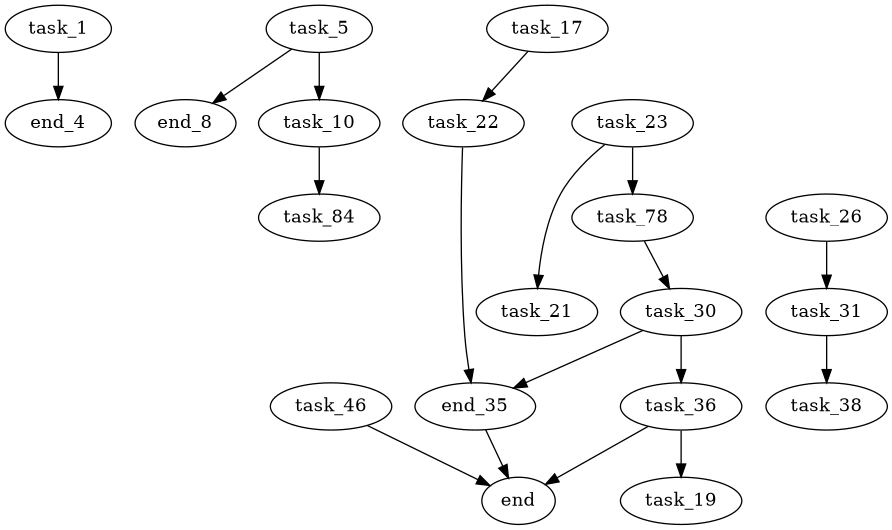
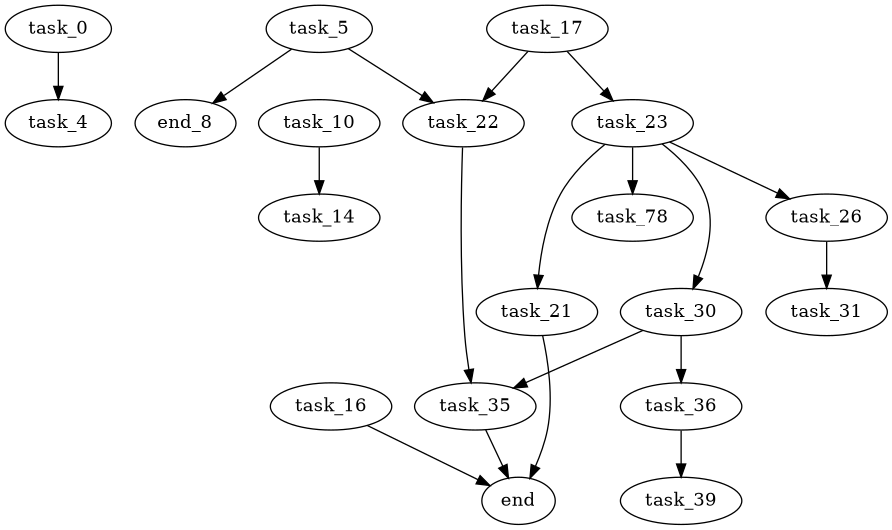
(58, 29) -> (58, 29)
(319, 70) -> (385, 72)
none -> (585, 71)
(58, 123) -> (58, 123)
none -> (724, 168)
(319, 218) -> (319, 218)
(654, 259) -> (708, 203)
(331, 406) -> (331, 406)
(475, 406) -> (475, 406)
(827, 406) -> none
(603, 452) -> (550, 402)
(681, 501) -> (681, 501)
